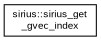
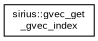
(50, 20) -> (49, 20)
